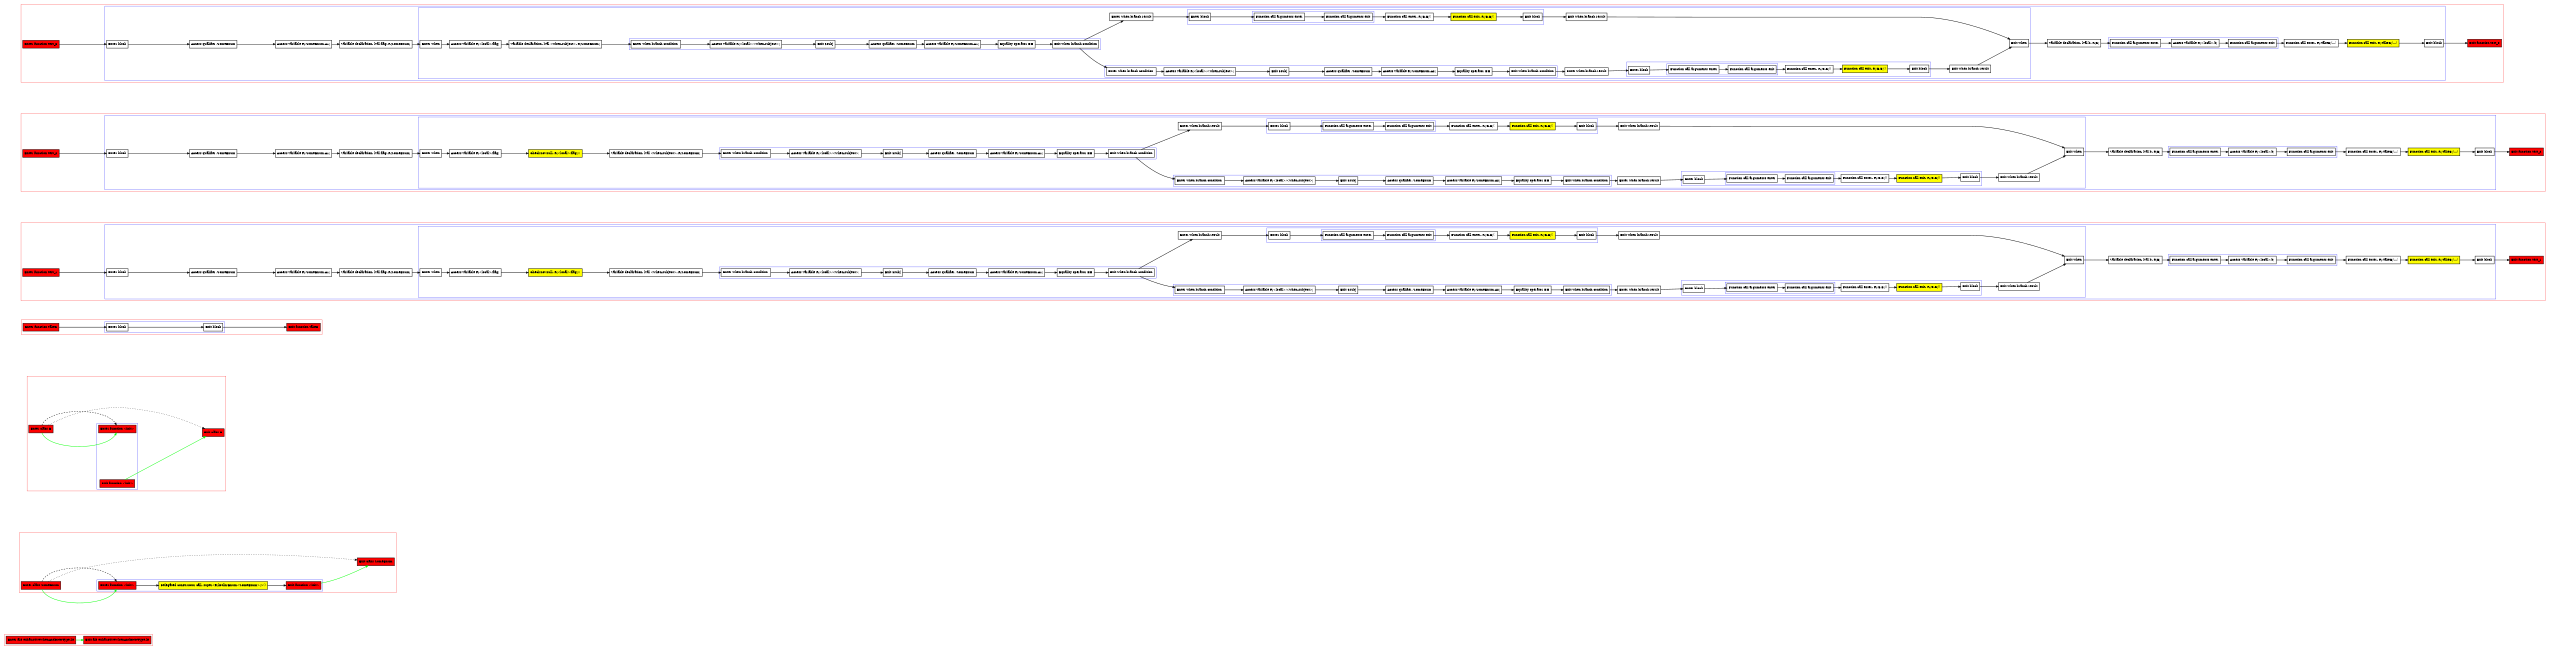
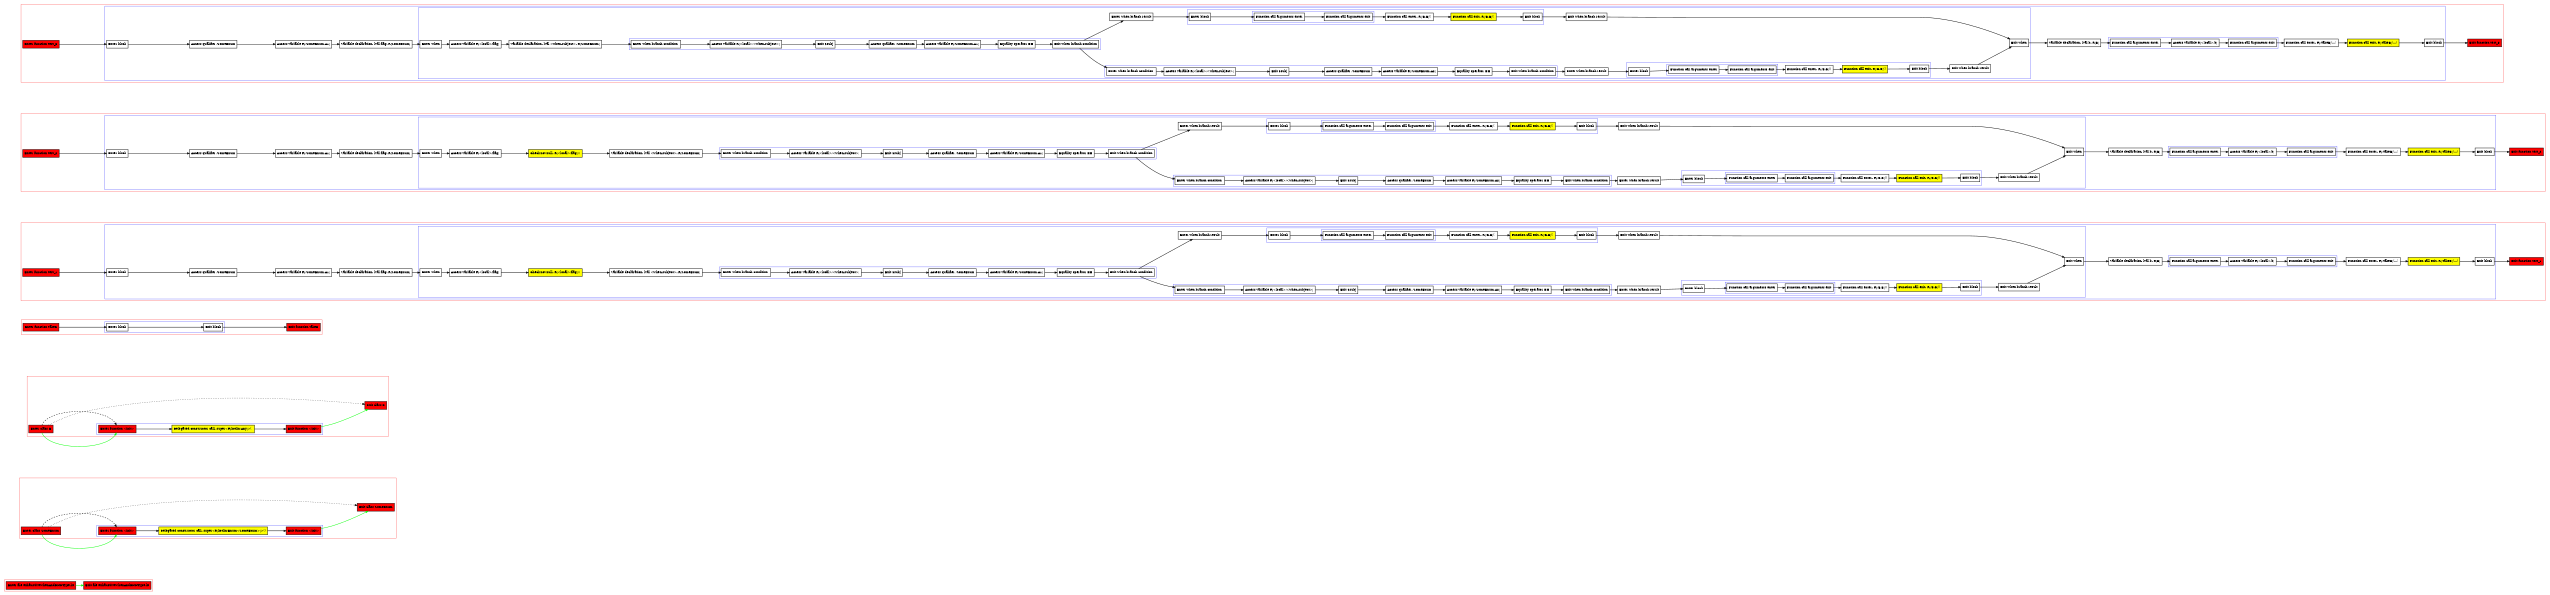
none -> (213, 429)
